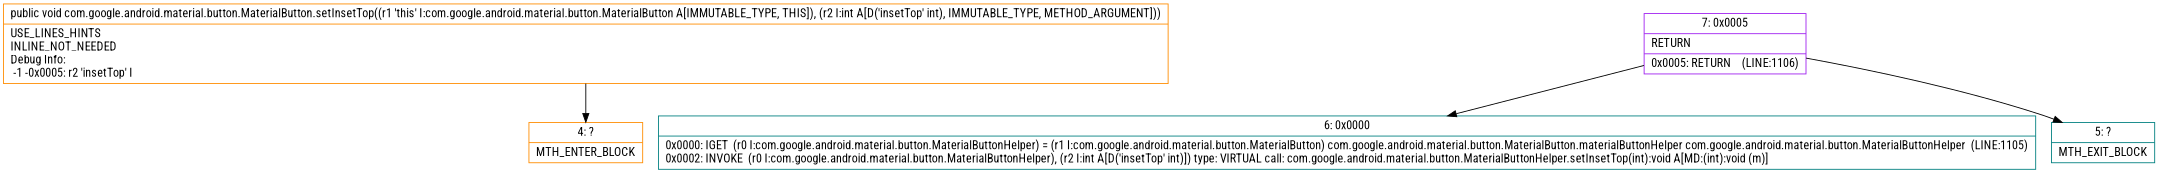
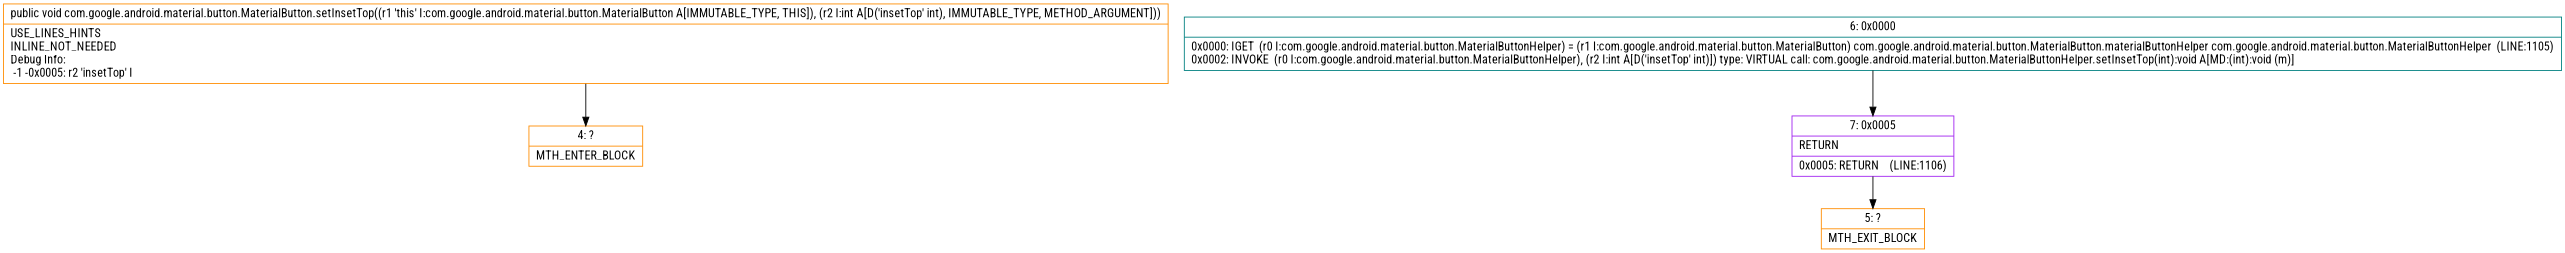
(1550, 90) -> (1873, 89)
(2103, 143) -> (1873, 229)
